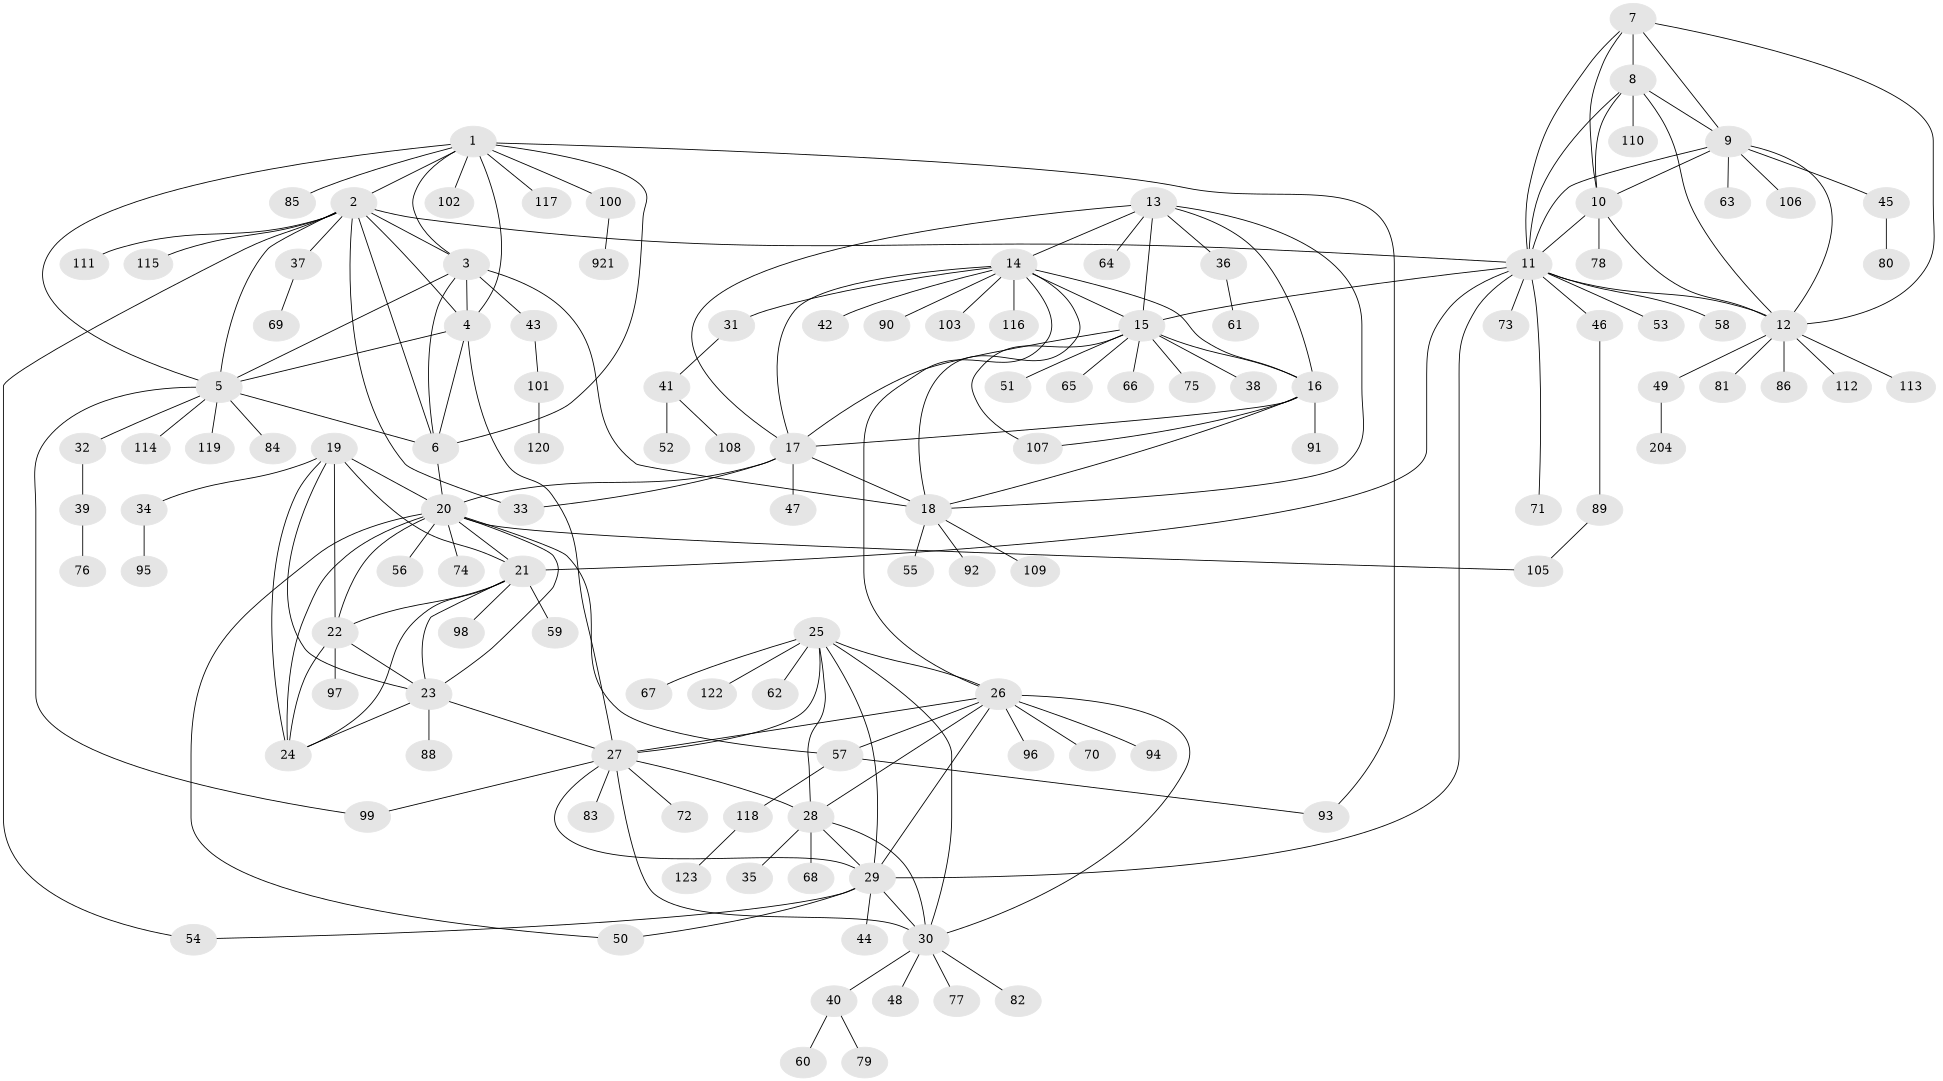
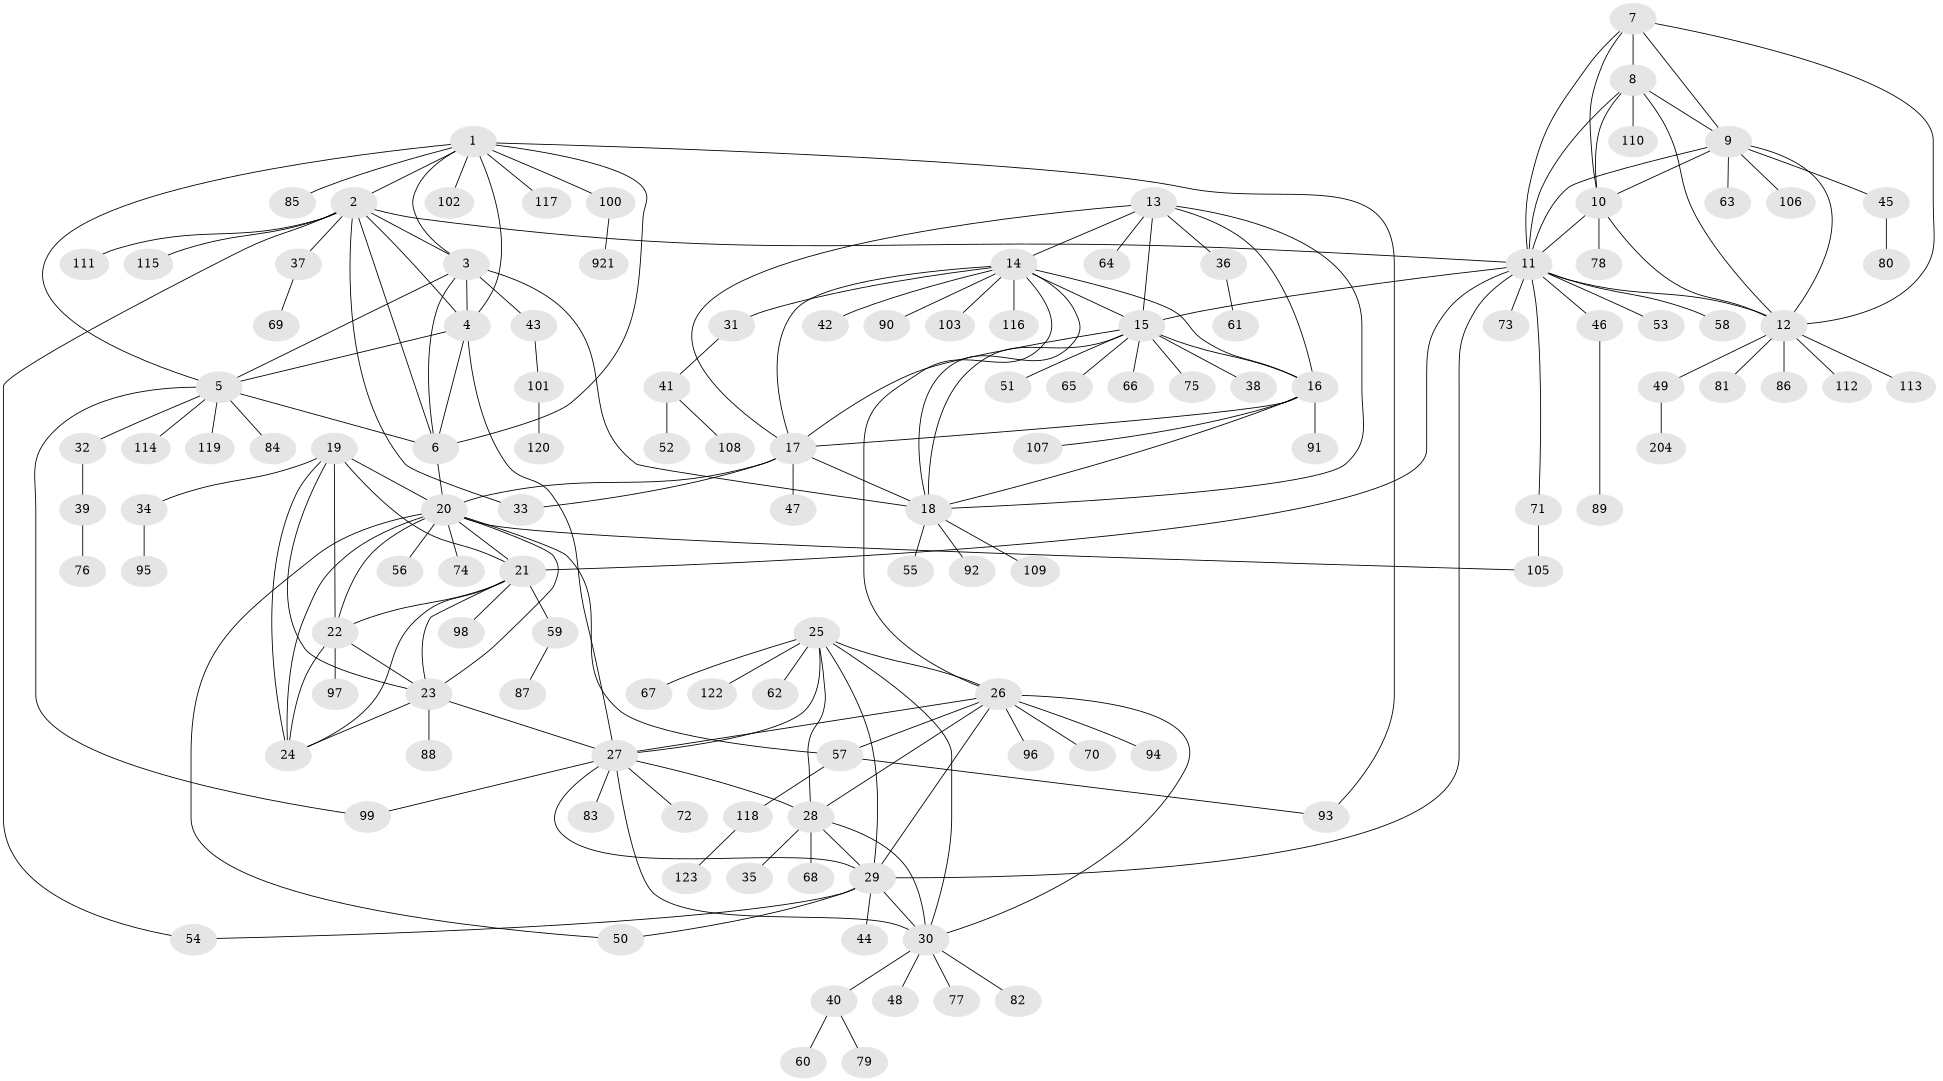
(252, 272) -> none
(979, 370) -> (974, 367)
(1569, 540) -> (1538, 541)
none -> (523, 694)
